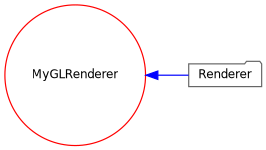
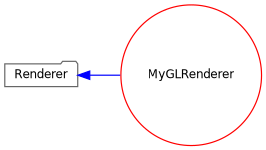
(173, 75) -> (105, 75)
